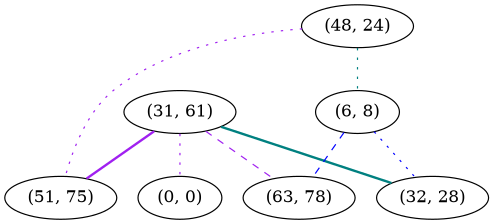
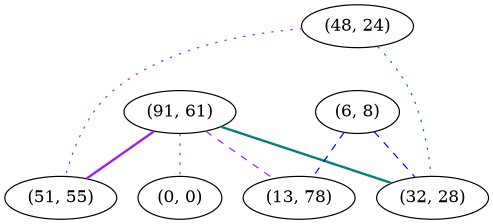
(358, 69) -> (416, 106)
(180, 112) -> (180, 112)
(395, 154) -> (395, 154)
(61, 198) -> (61, 198)
(299, 198) -> (299, 198)
